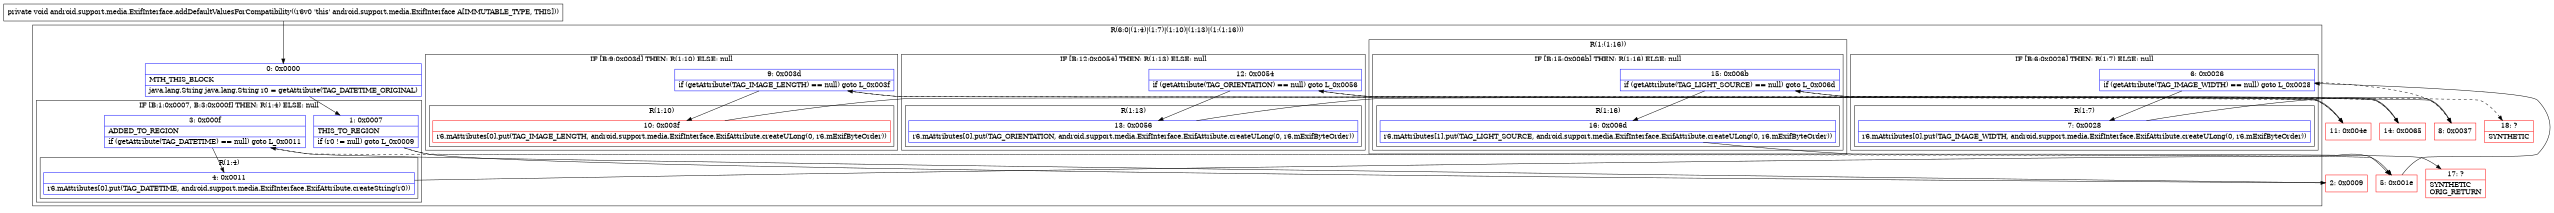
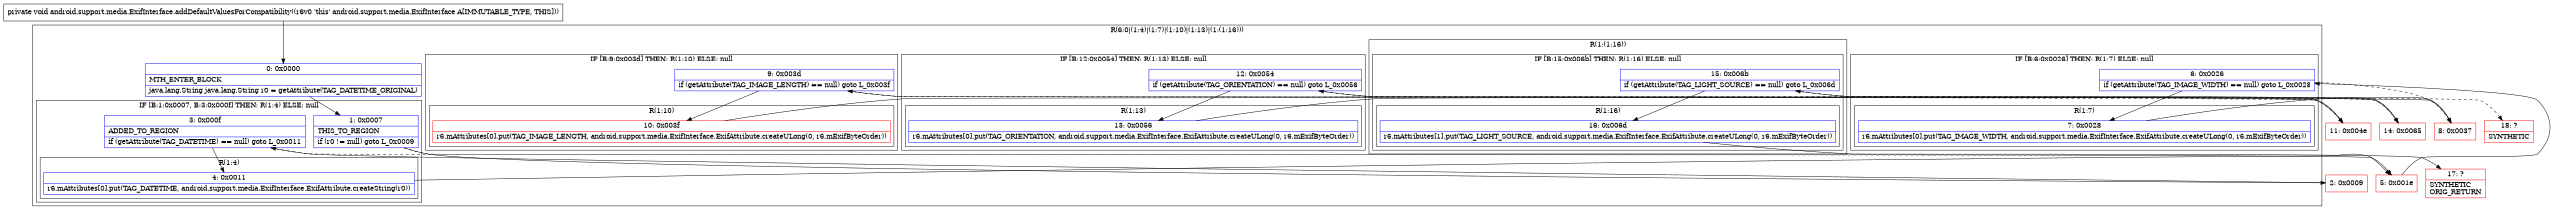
(181, 80) -> (185, 80)
